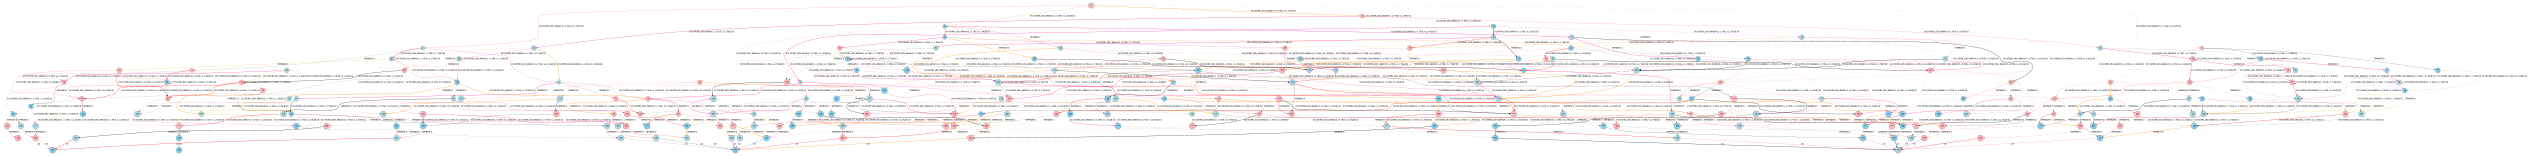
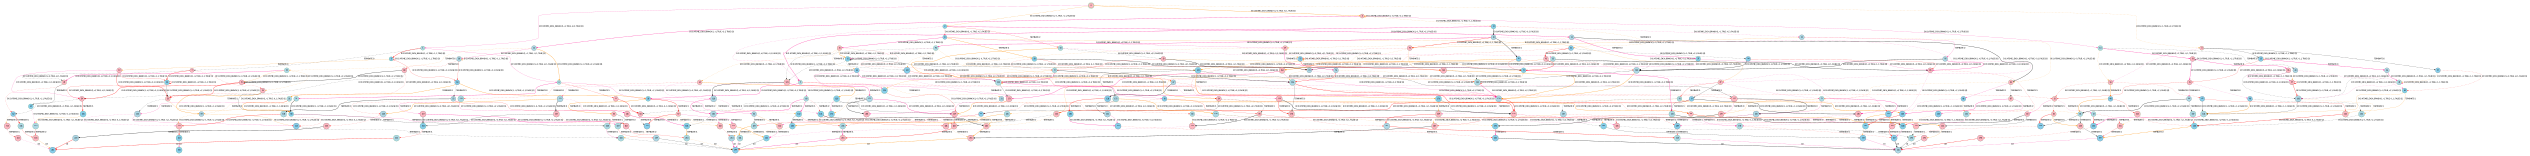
(648, 99) -> (648, 99)
(396, 126) -> none
(1435, 126) -> (1435, 126)
